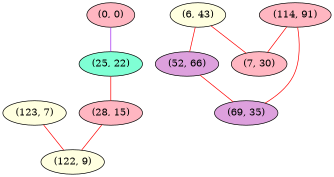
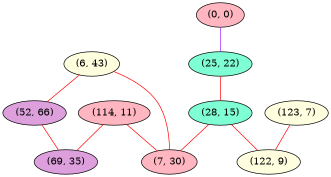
(295, 15) -> (114, 113)
(111, 113) -> (220, 113)
none -> (195, 138)
